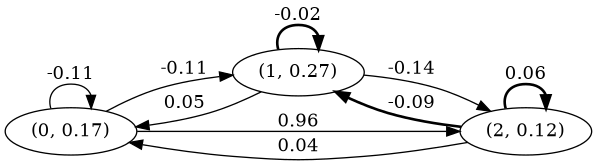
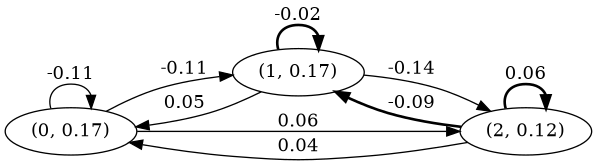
(298, 72) -> (298, 72)
(298, 122) -> (298, 122)
